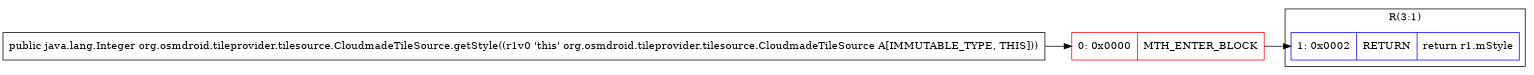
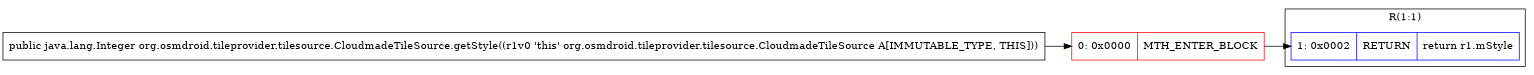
(1405, 18) -> (1405, 18)
